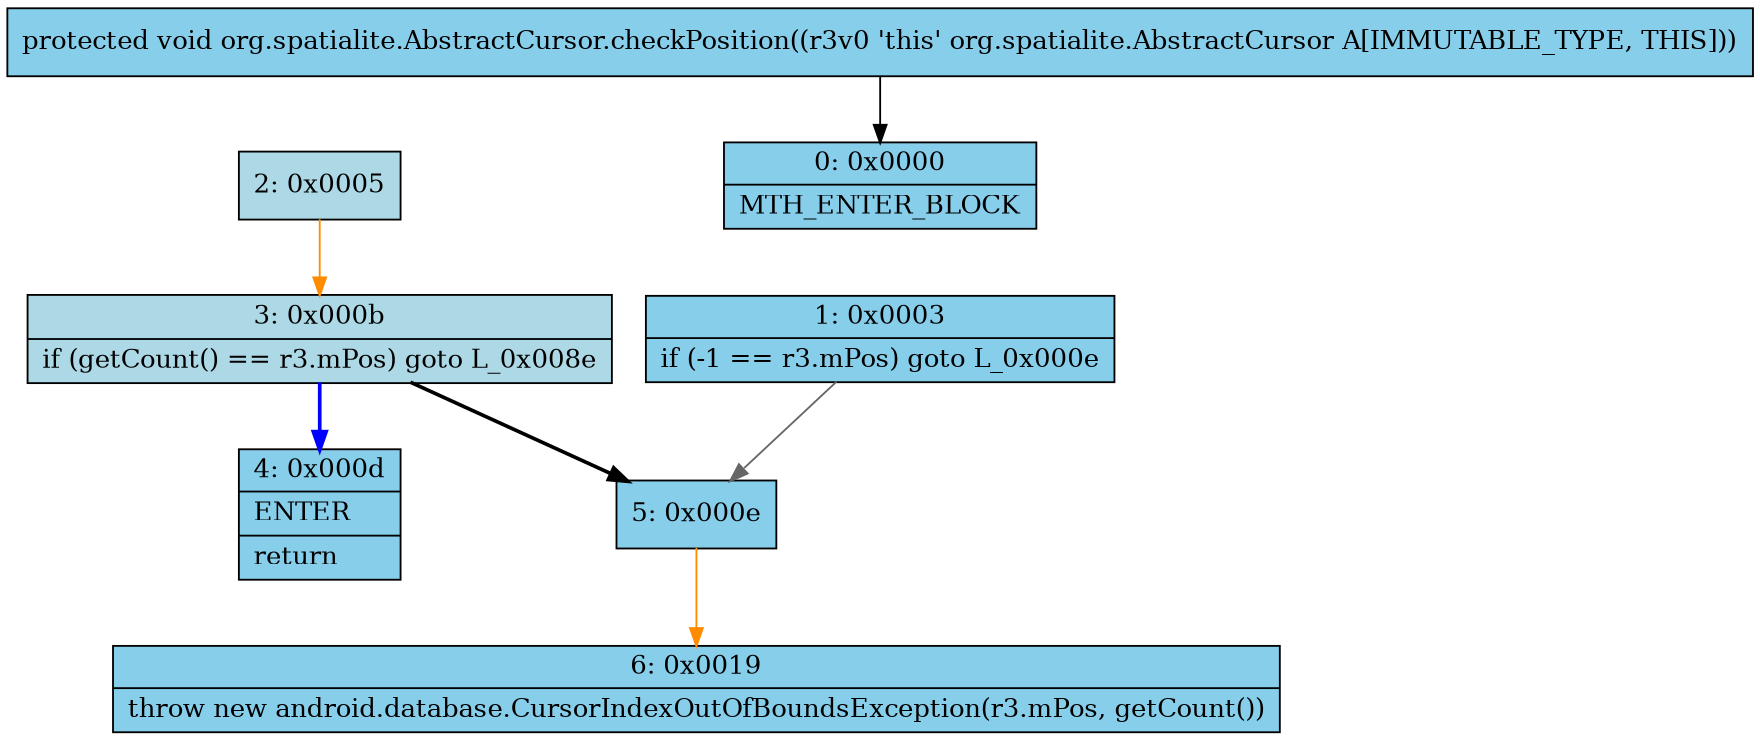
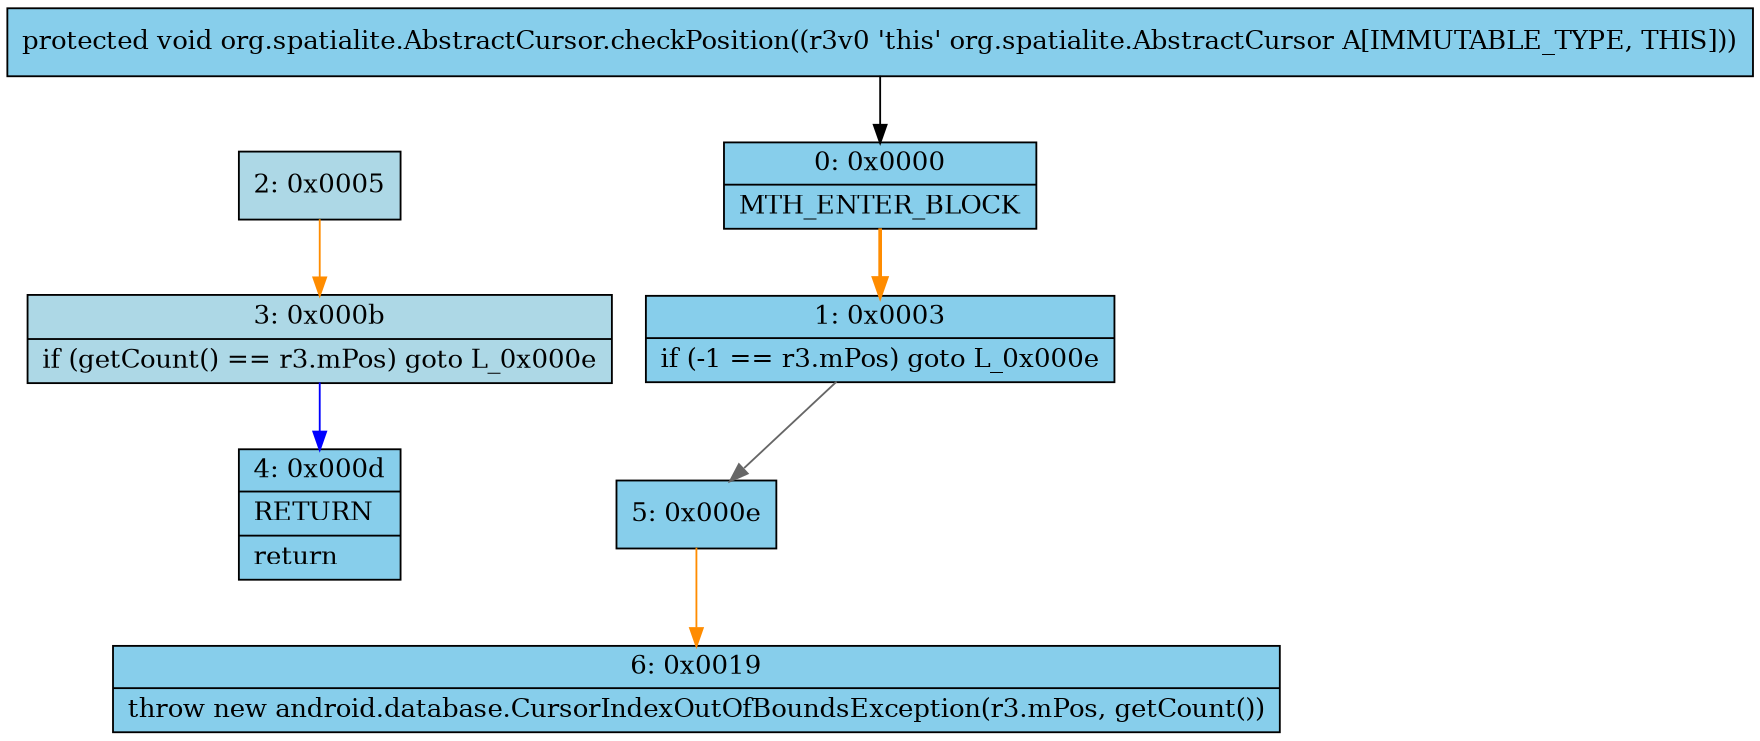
none -> (880, 253)
(320, 360) -> (320, 360)
(320, 407) -> (320, 407)
(511, 428) -> none
(302, 513) -> (313, 513)
